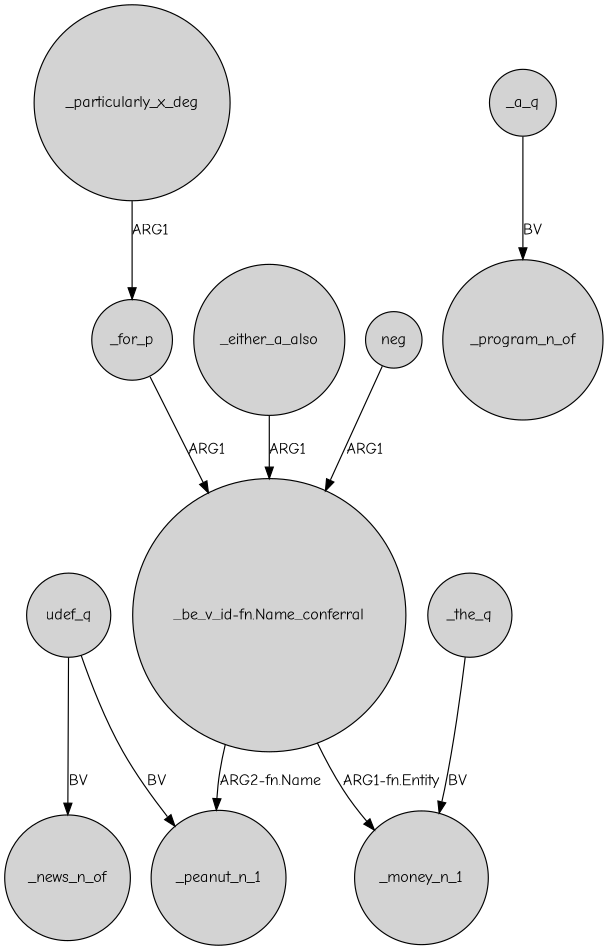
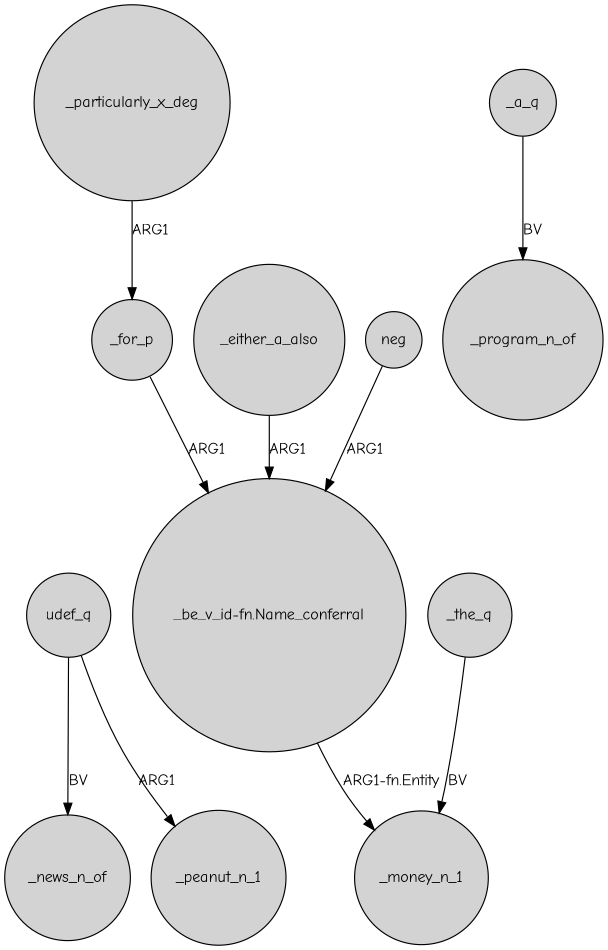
(220, 771) -> none
(157, 781) -> (157, 781)
